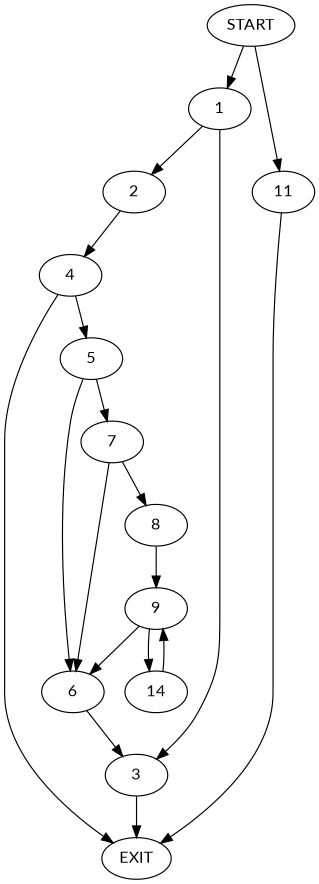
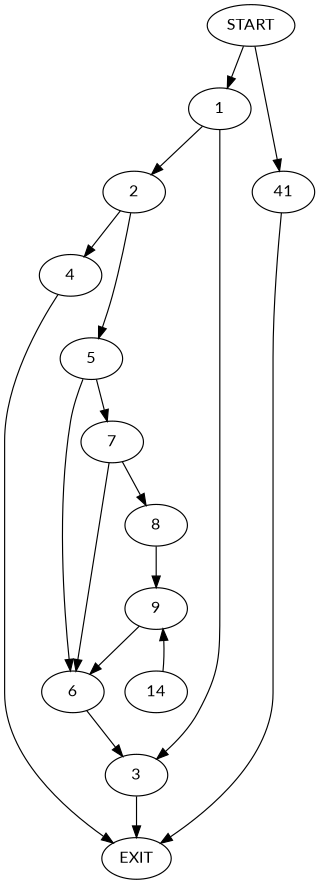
(283, 192) -> (283, 192)
(80, 311) -> (119, 271)
(148, 644) -> none
